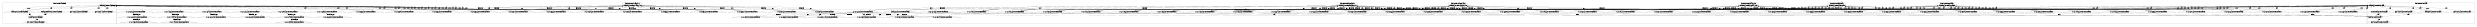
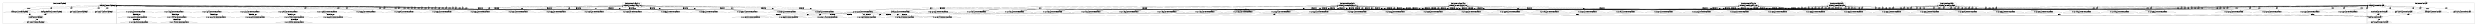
(2196, 12) -> none
